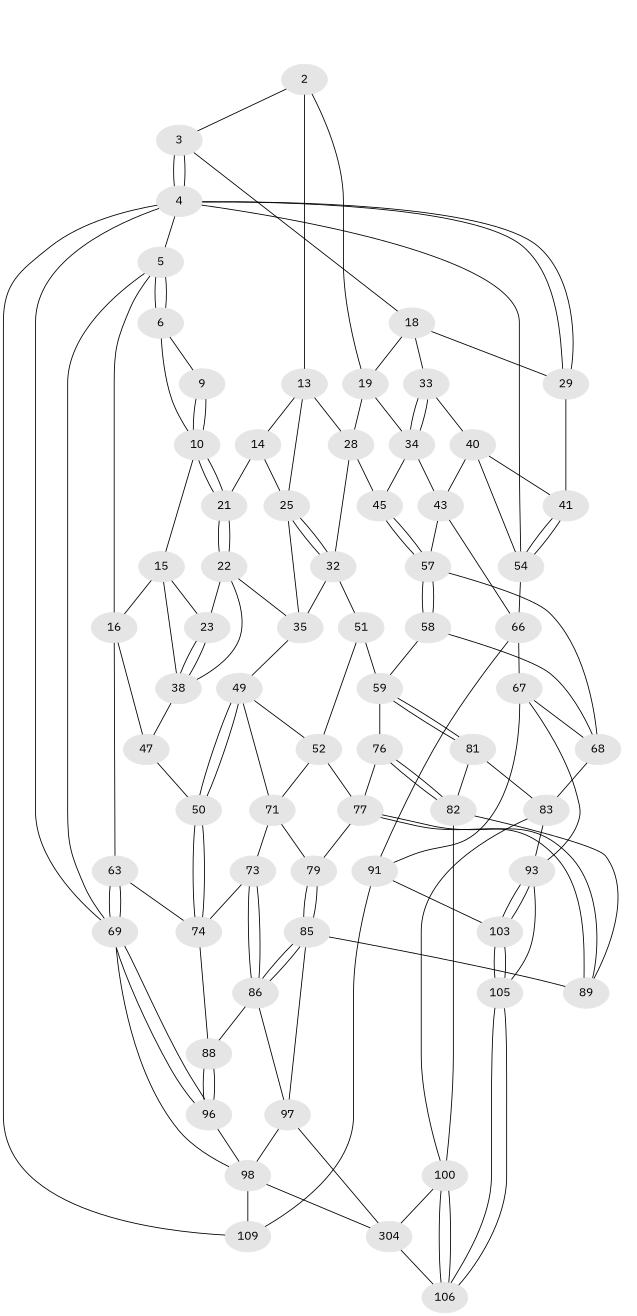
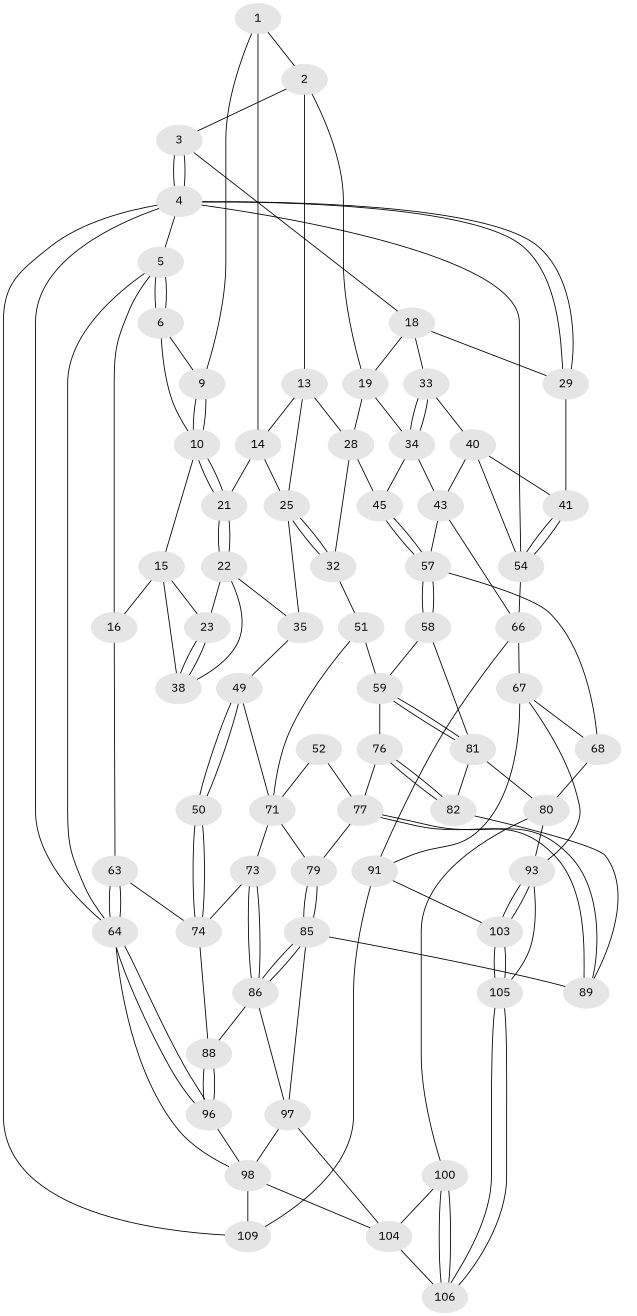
none -> (258, 19)
(317, 597) -> none
(535, 665) -> (450, 688)
(340, 689) -> (299, 712)
(279, 719) -> none
(146, 749) -> none
(546, 810) -> (546, 810)
(115, 932) -> (115, 932)
(453, 993) -> none
(389, 1237) -> (389, 1237)
